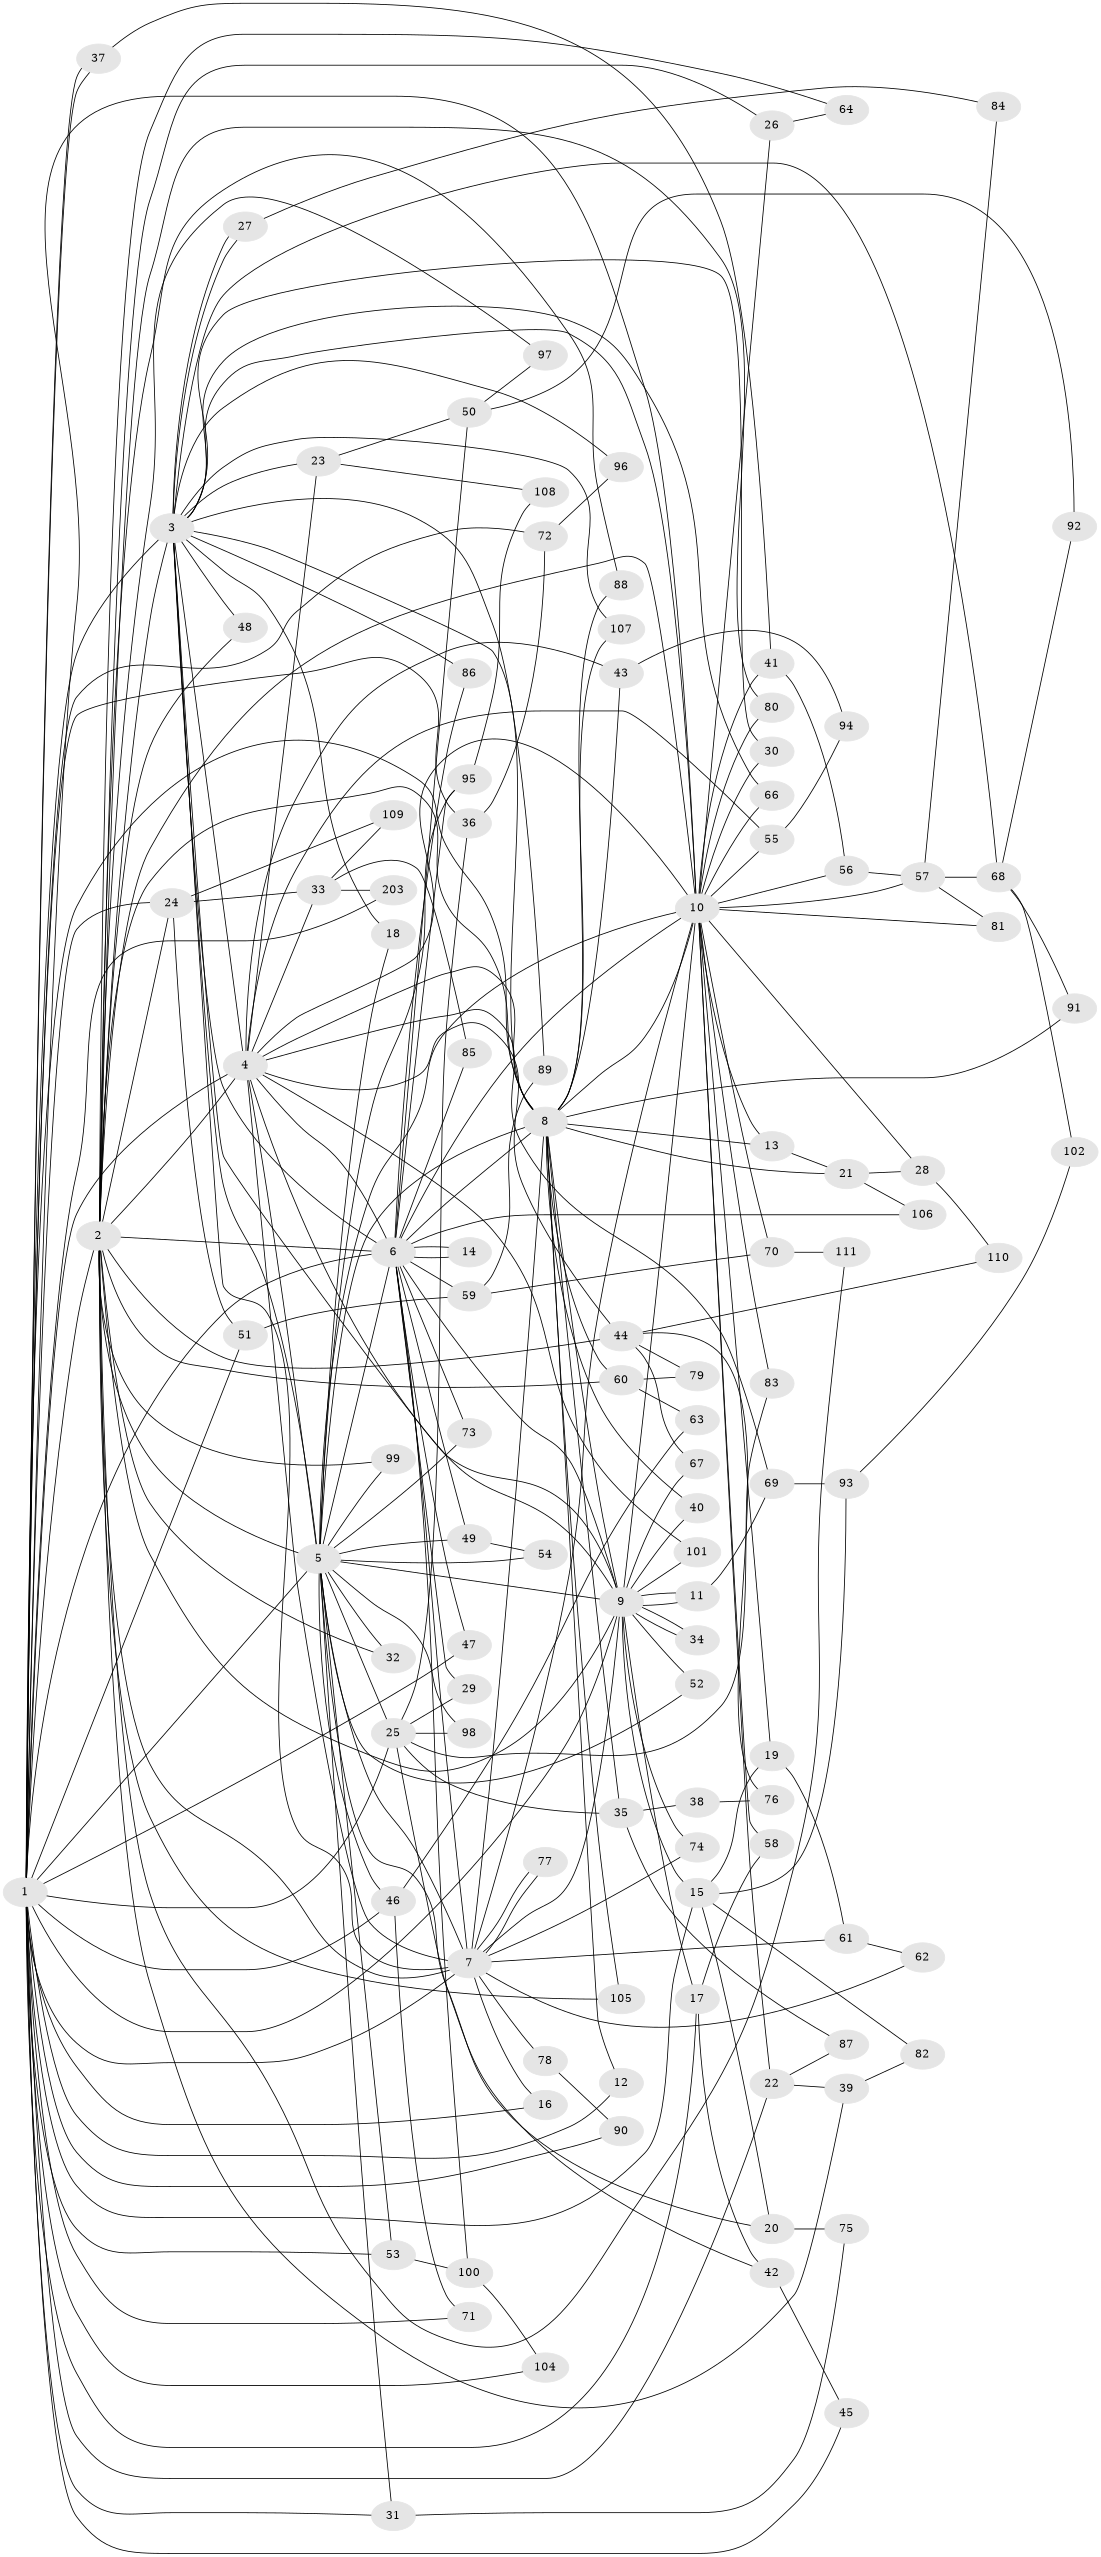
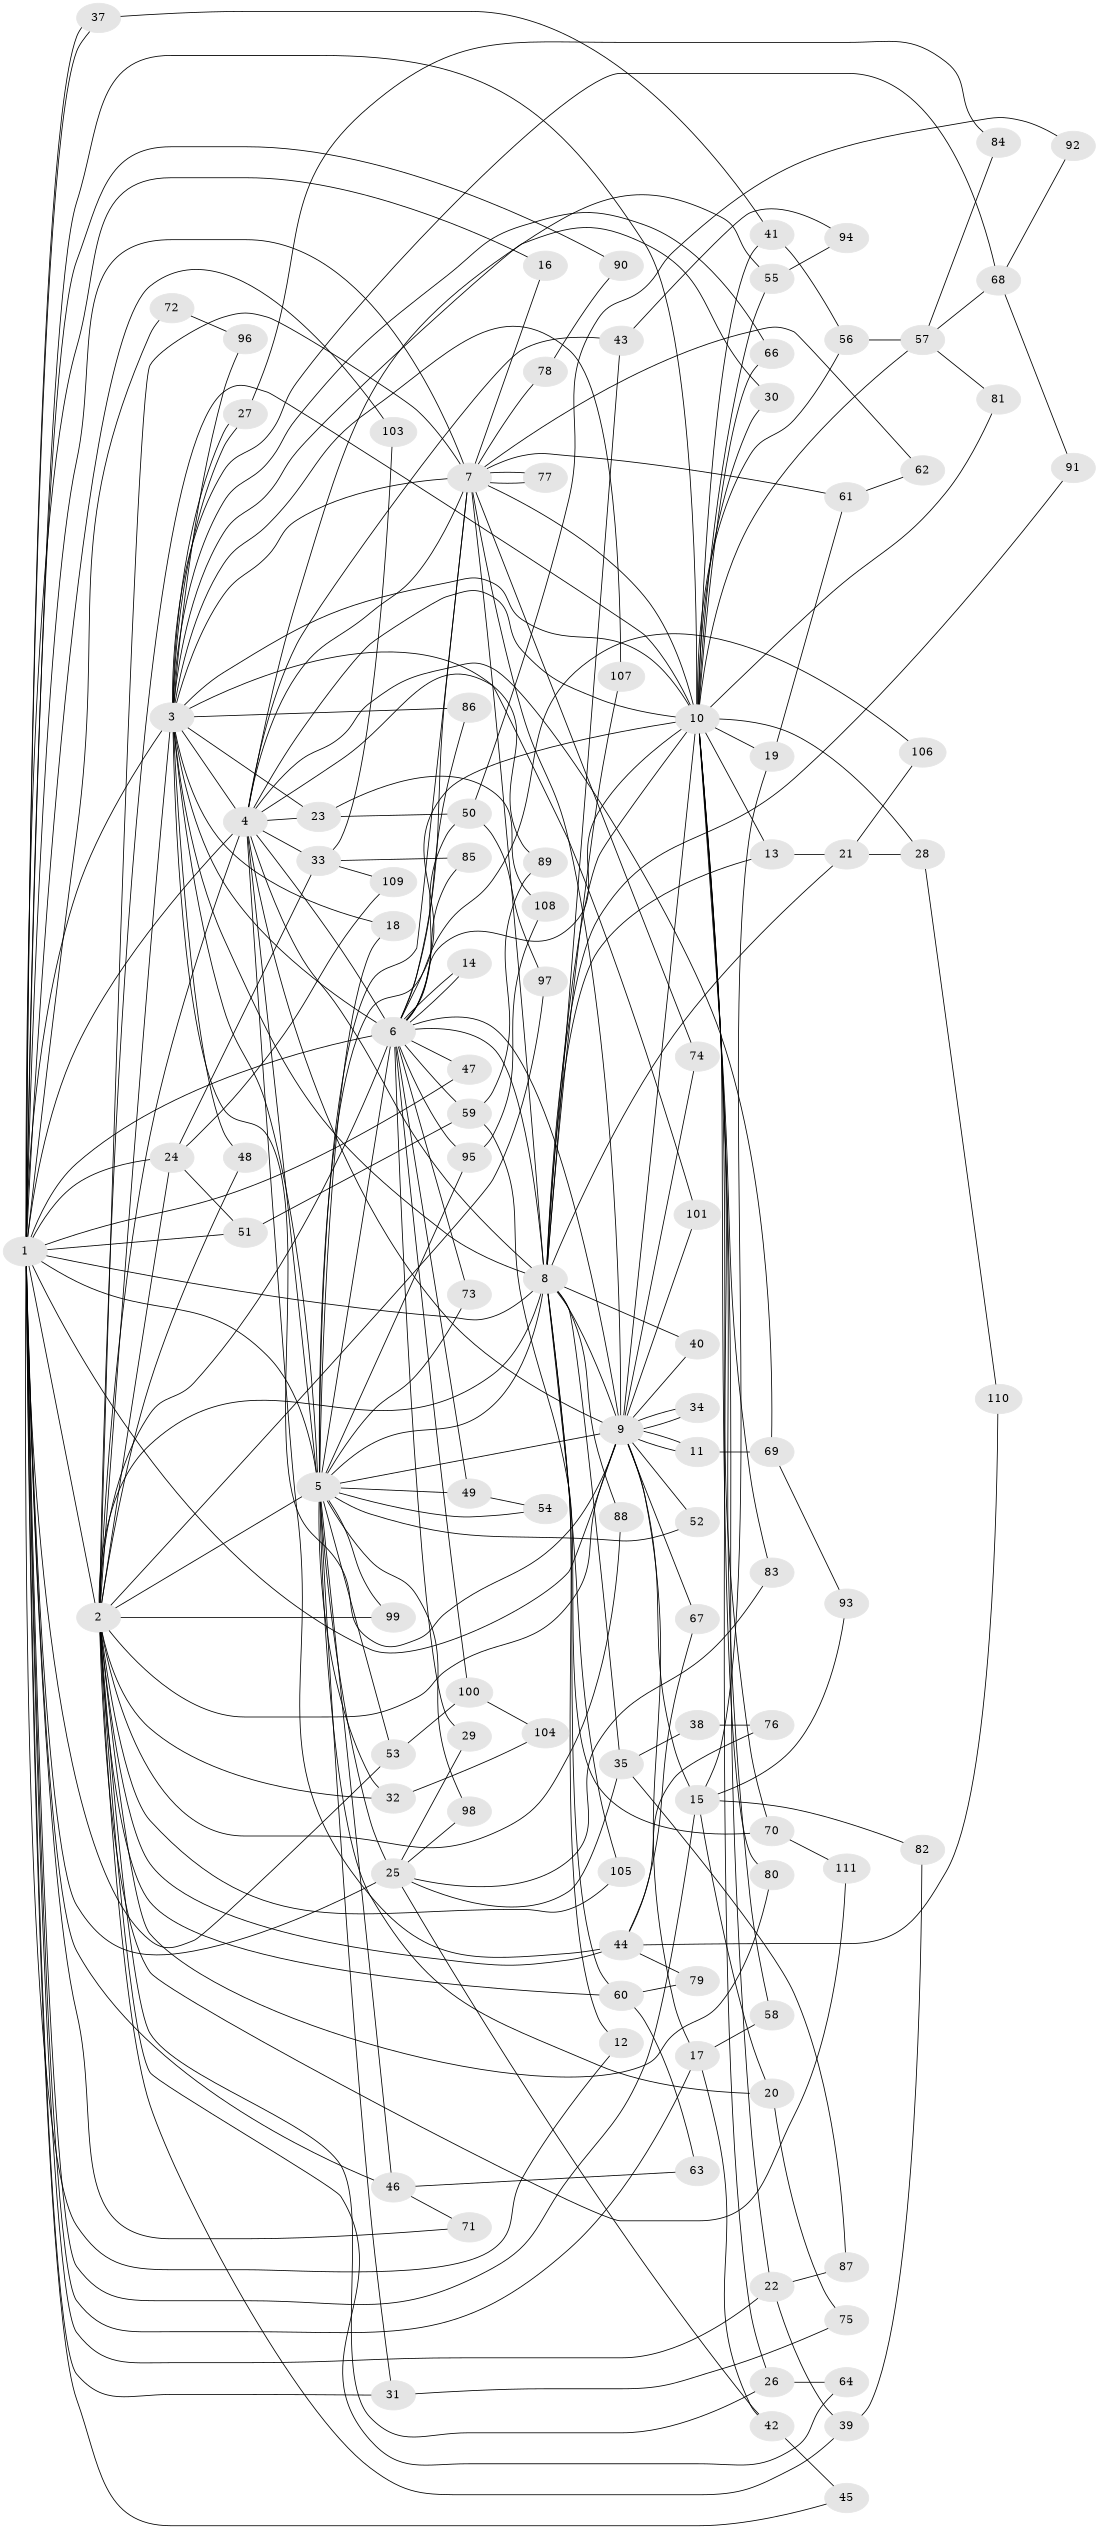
(469, 823) -> none
(393, 890) -> (393, 432)
(1075, 1152) -> none
(94, 2343) -> (470, 1768)
